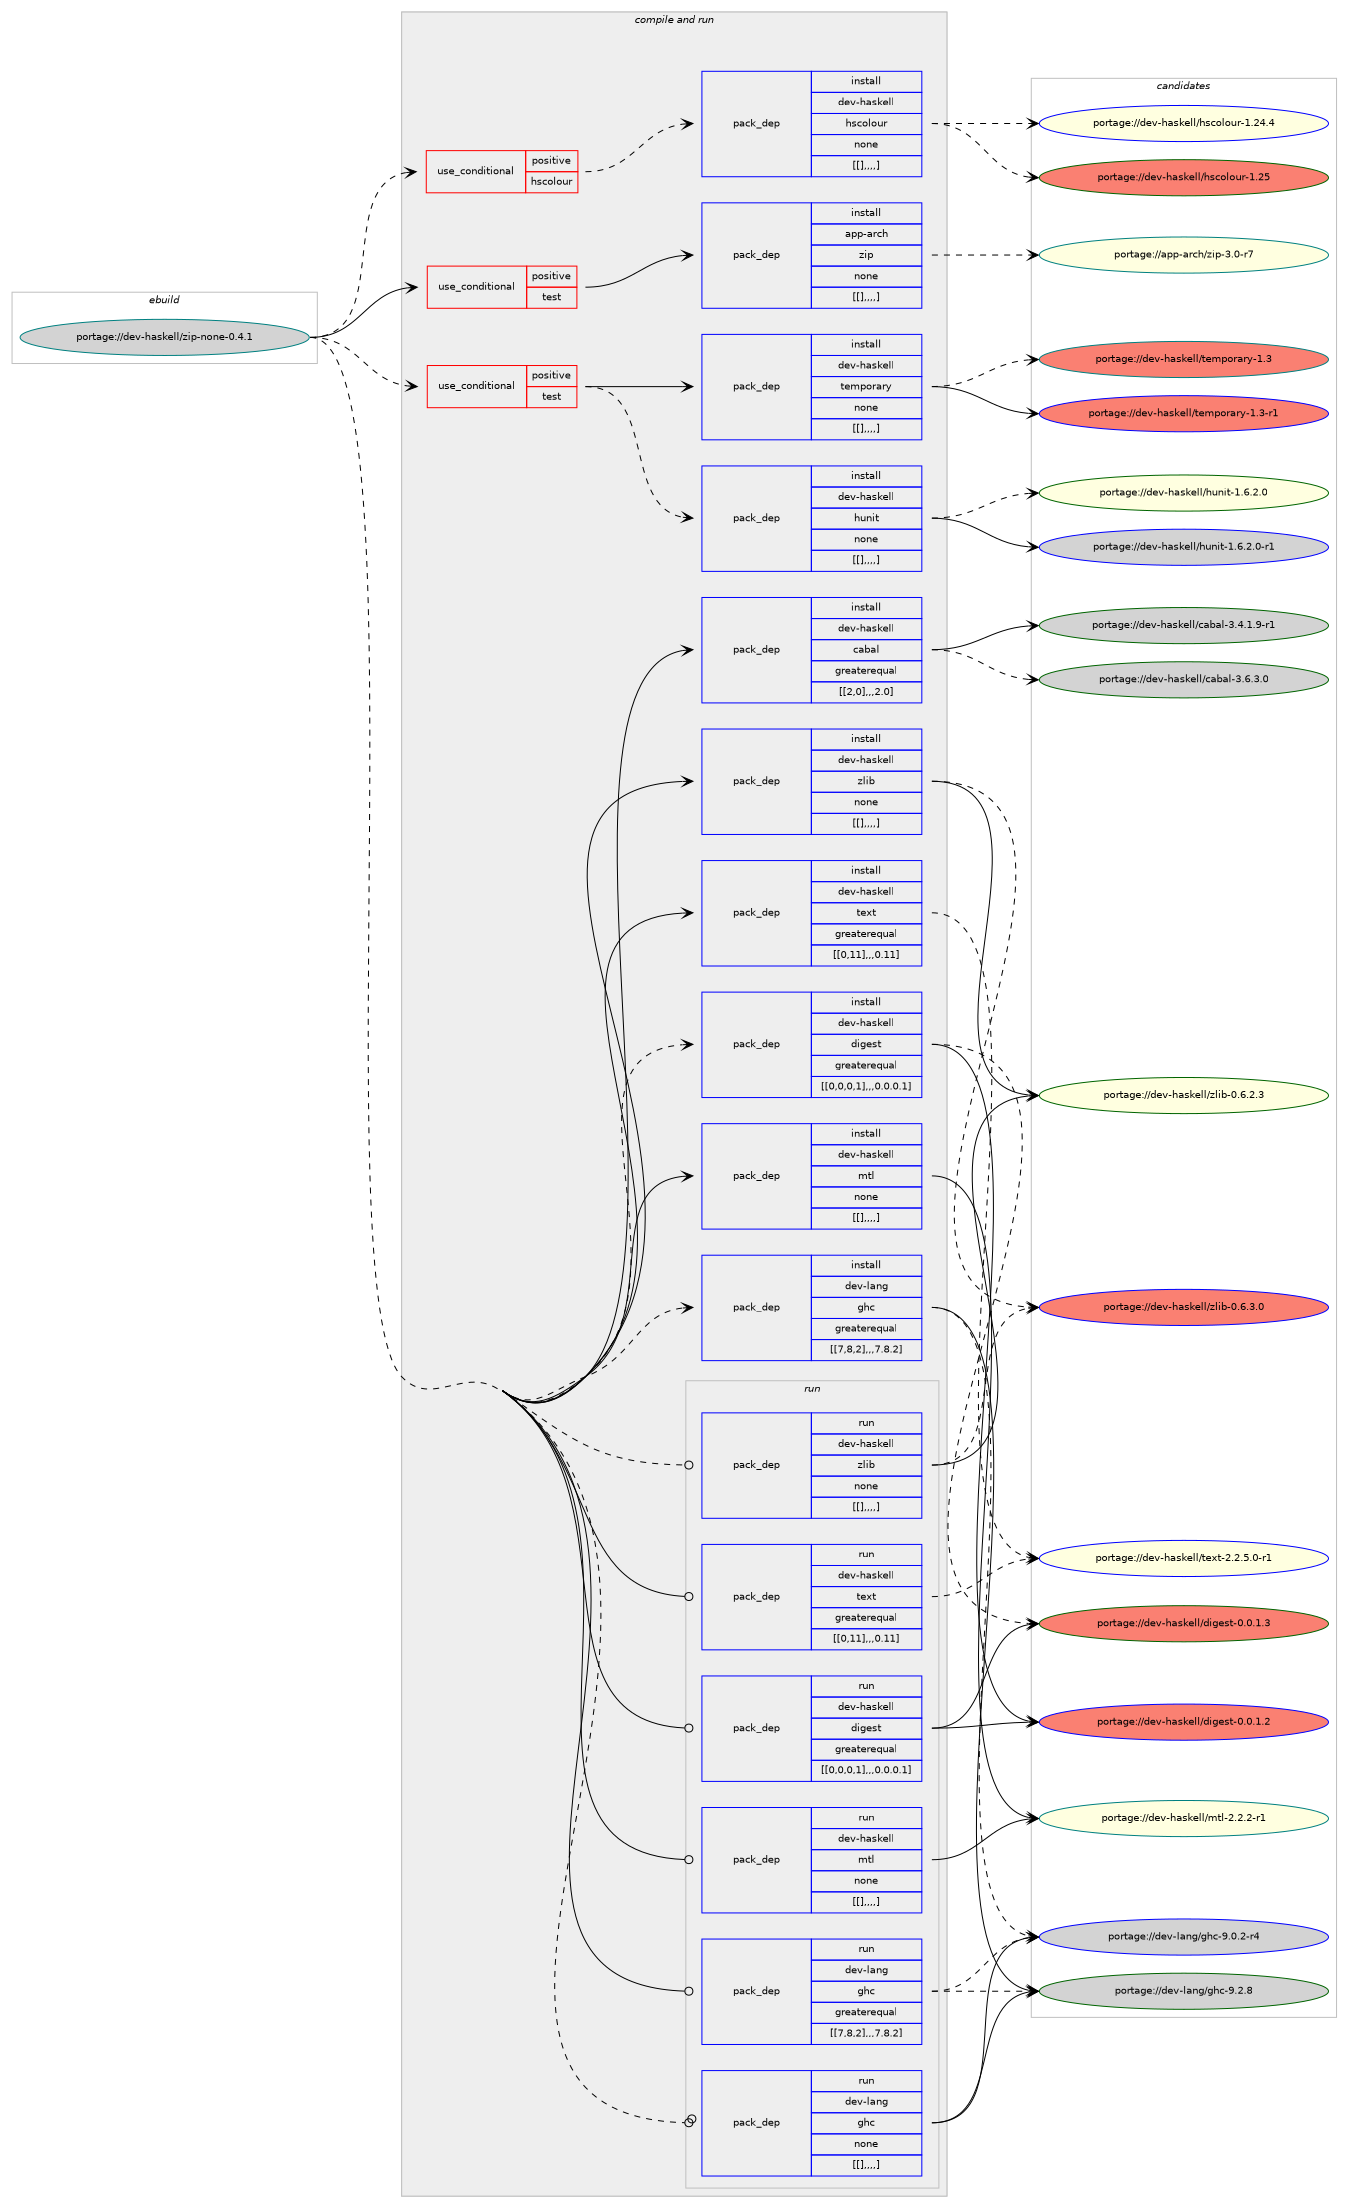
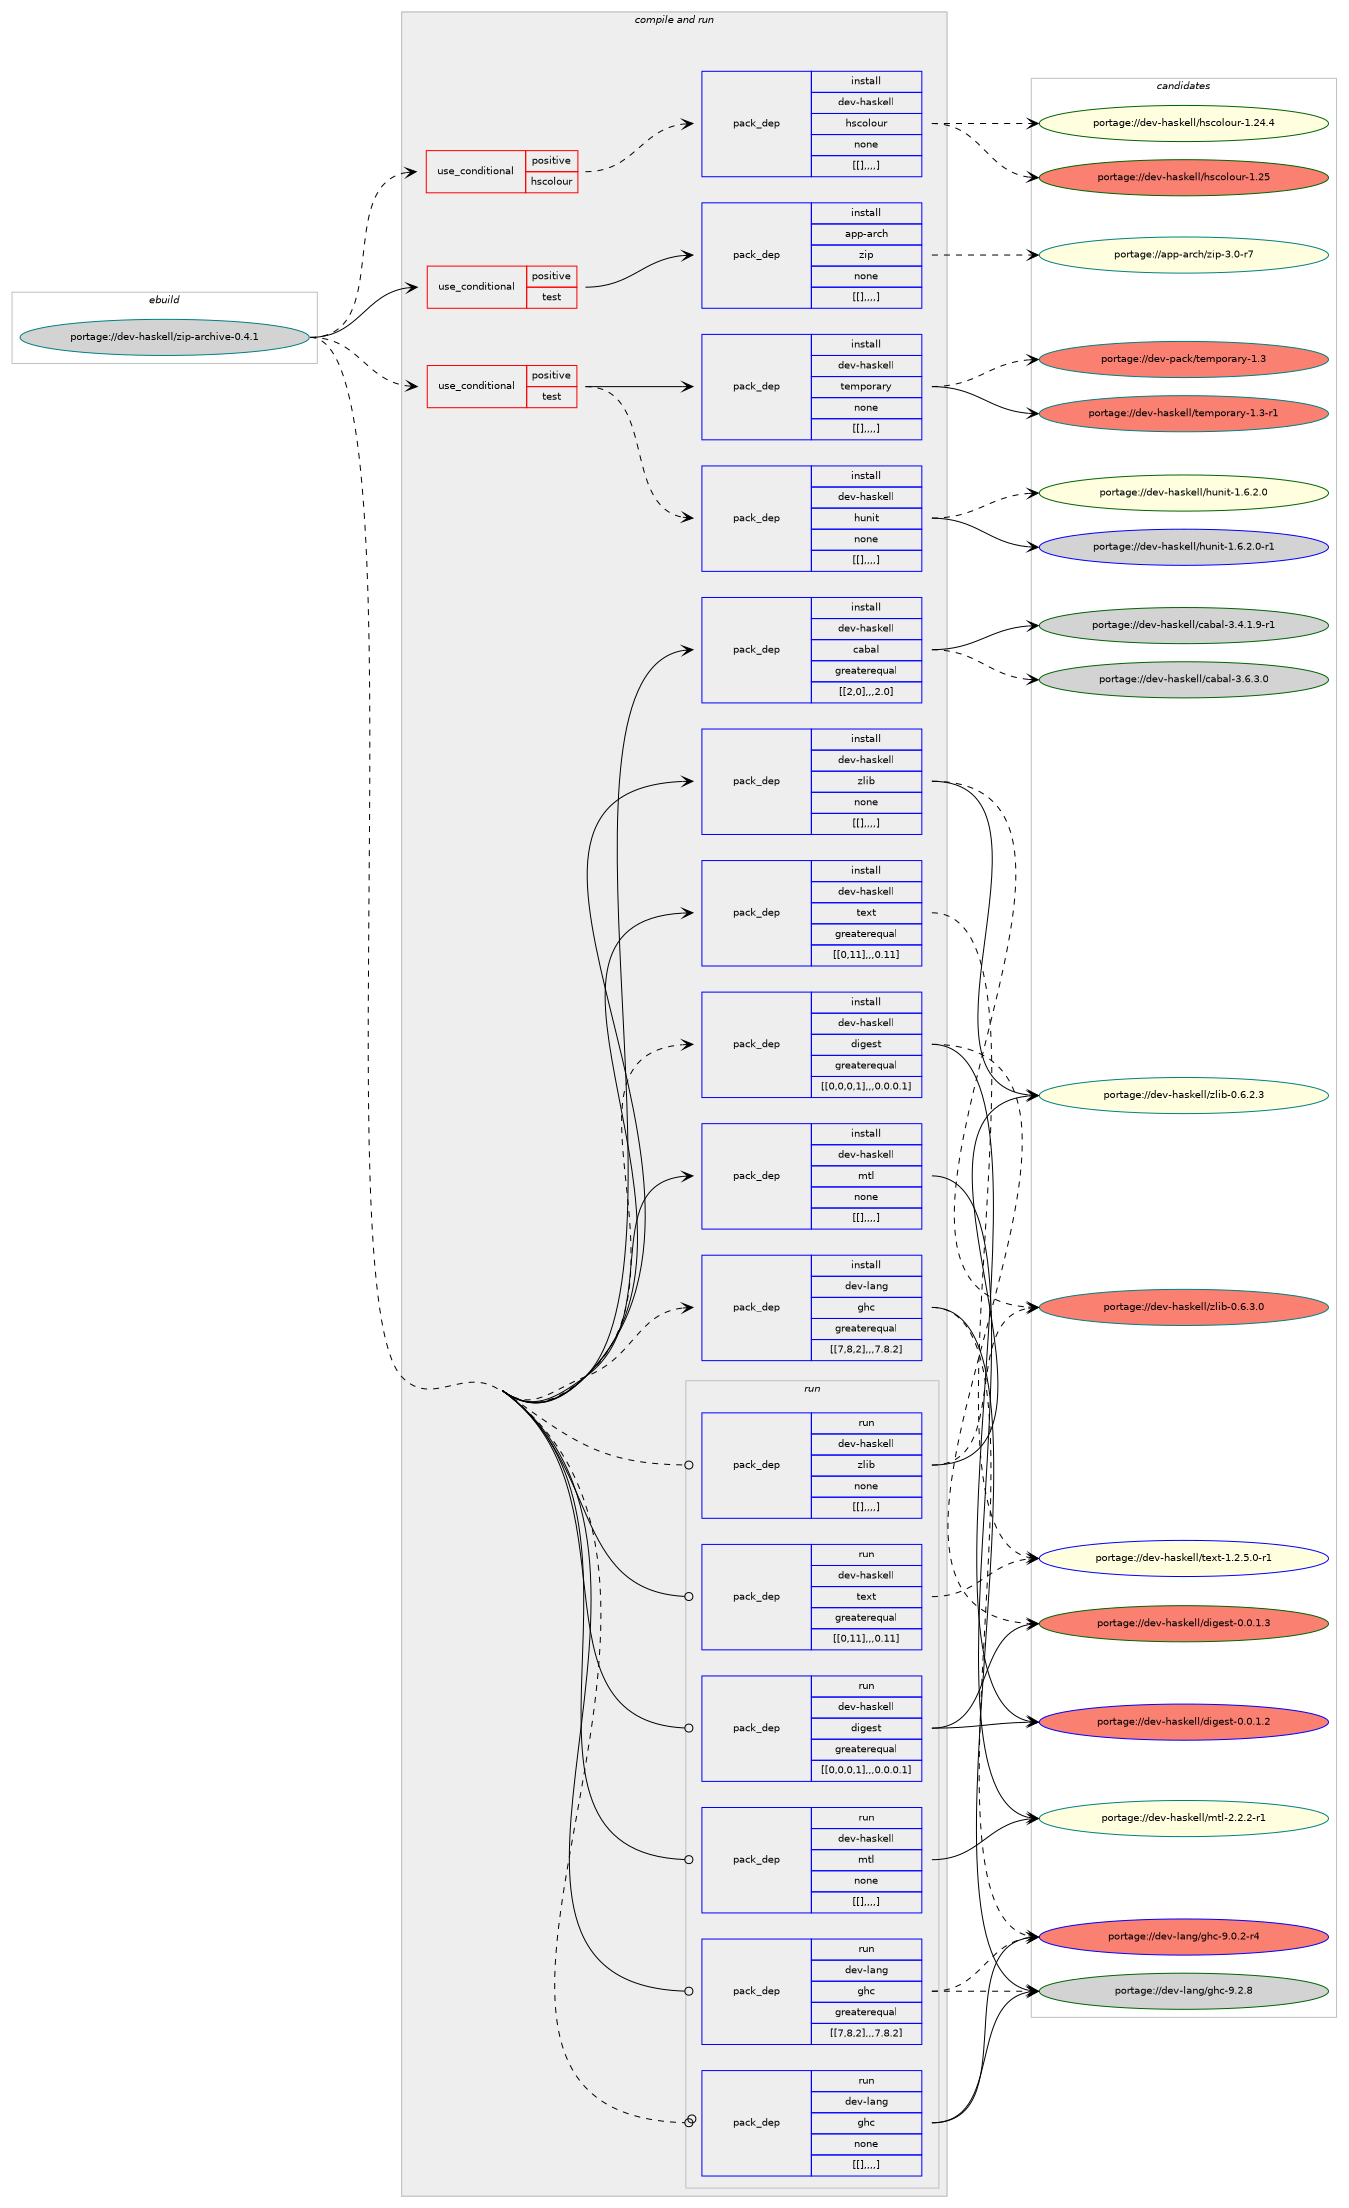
(1184, 124) -> (1184, 124)
(165, 337) -> (165, 337)
(1184, 359) -> (1184, 359)
(1184, 414) -> (1184, 414)
(1184, 1096) -> (1184, 1096)
(1184, 1307) -> (1184, 1307)
(1184, 1558) -> (1184, 1558)
(1184, 1937) -> (1184, 1937)
